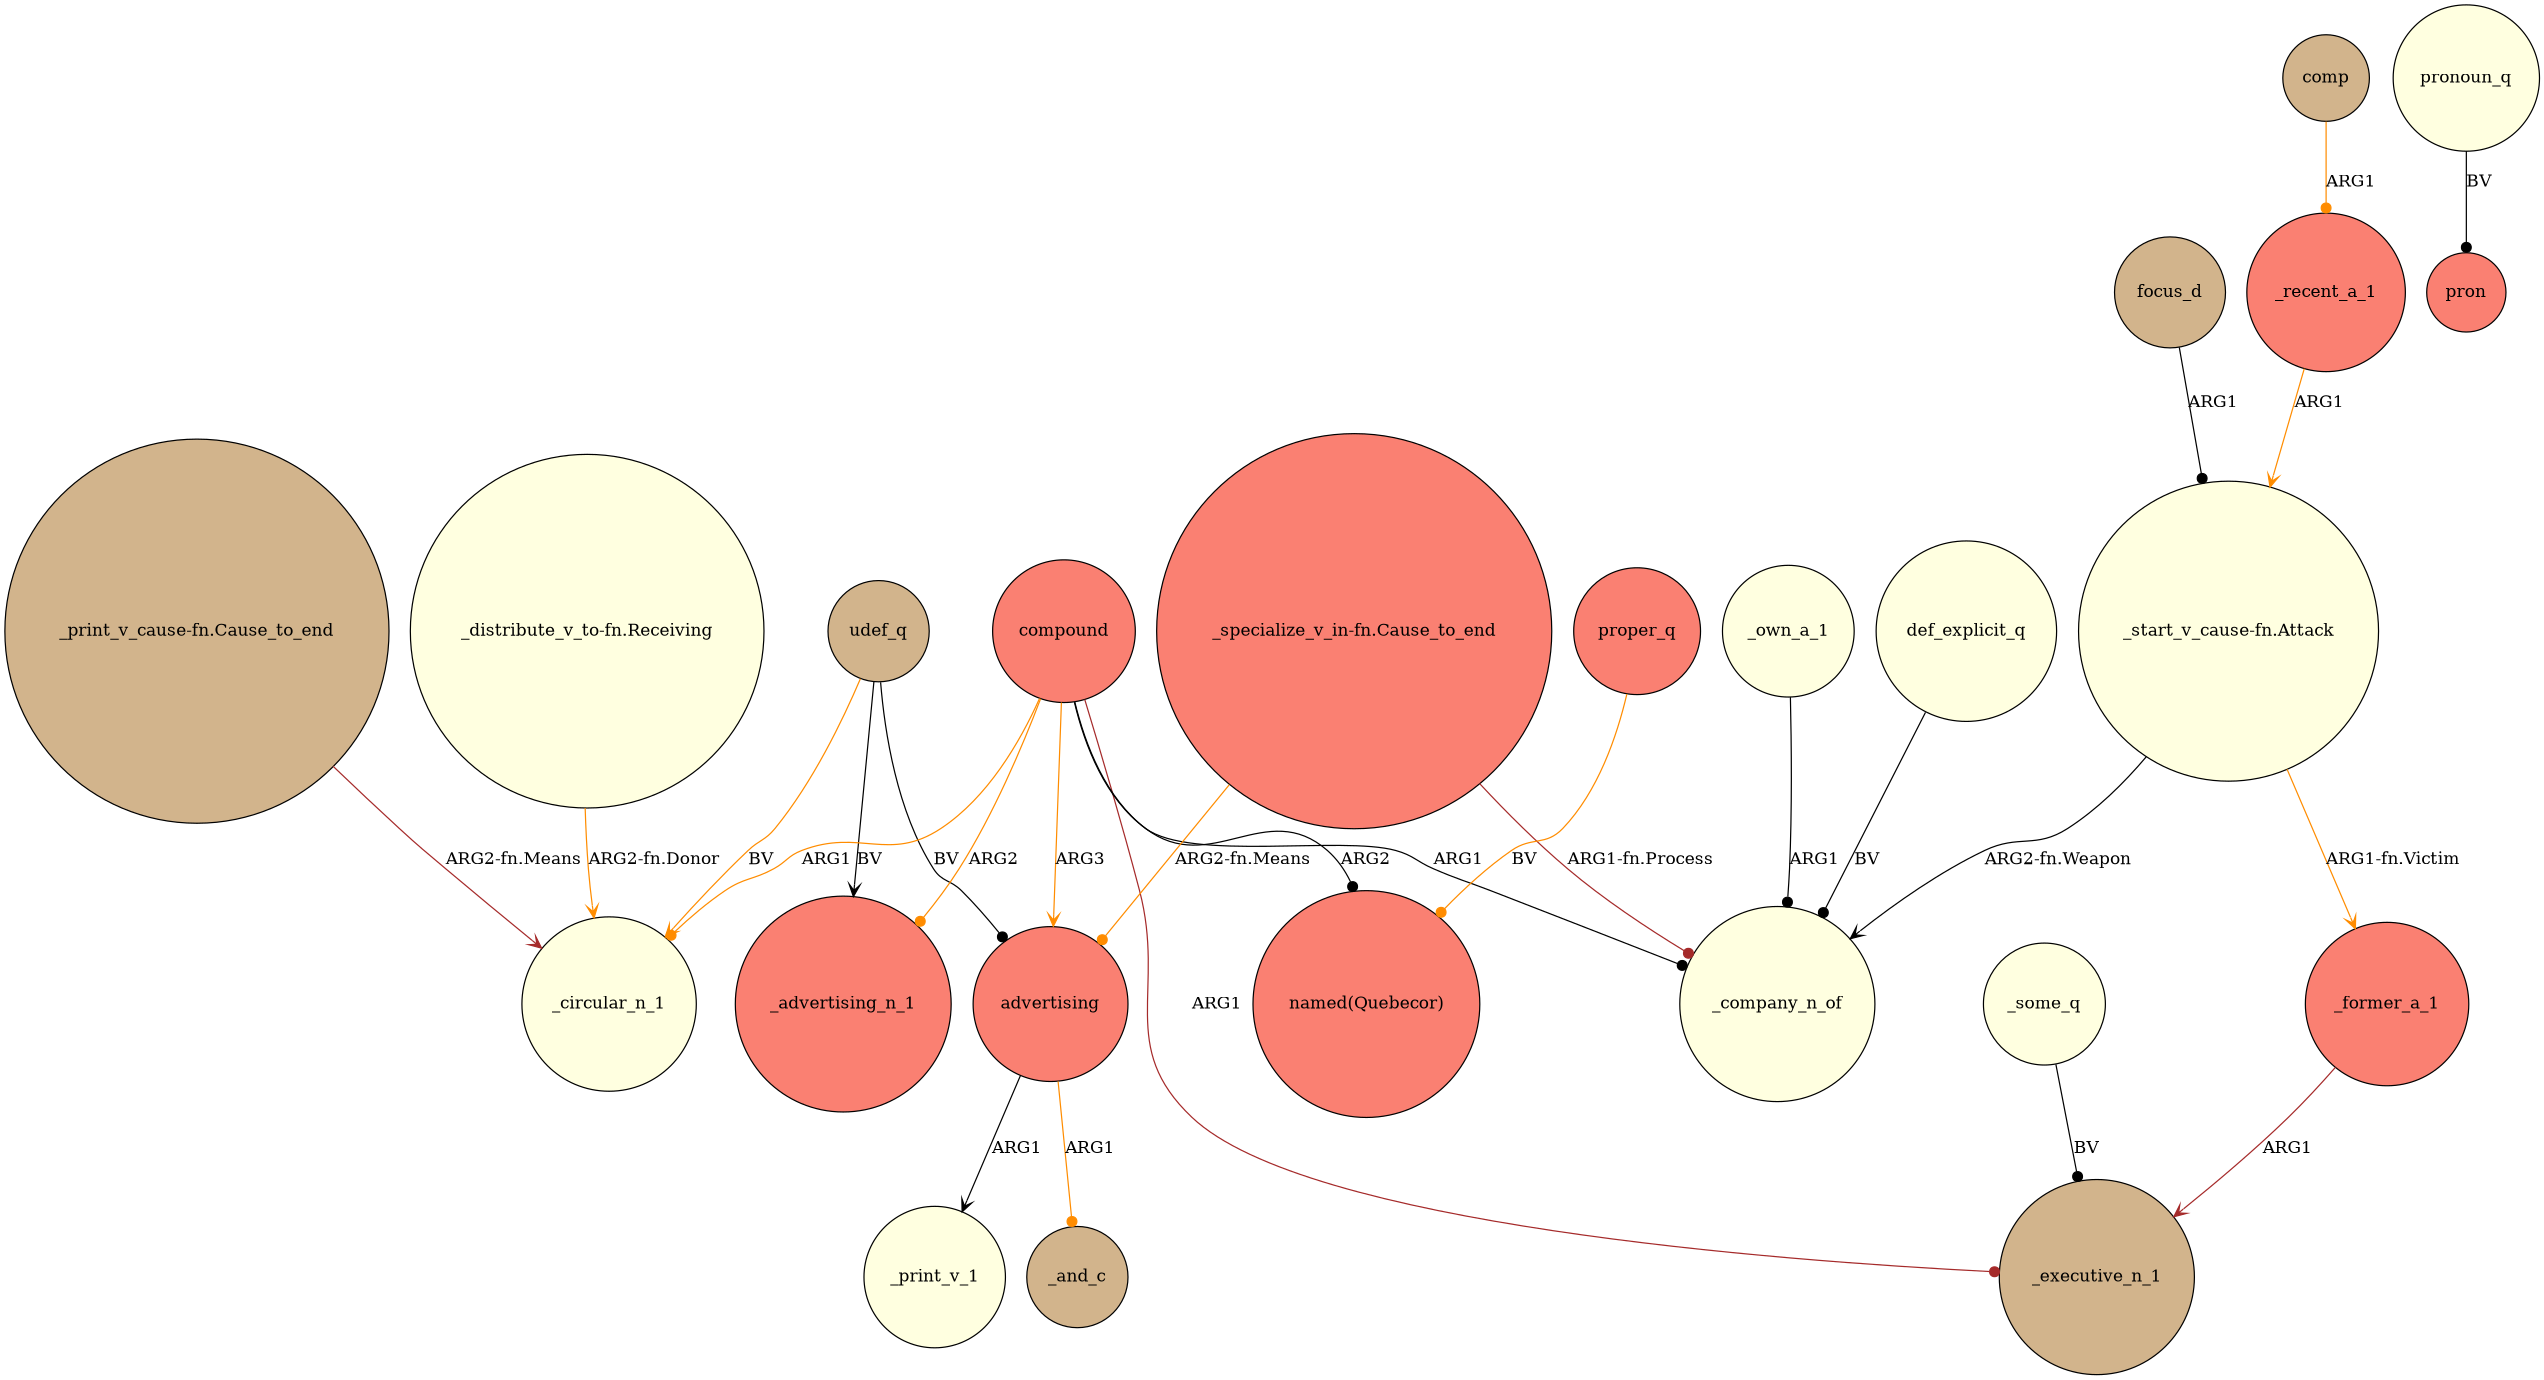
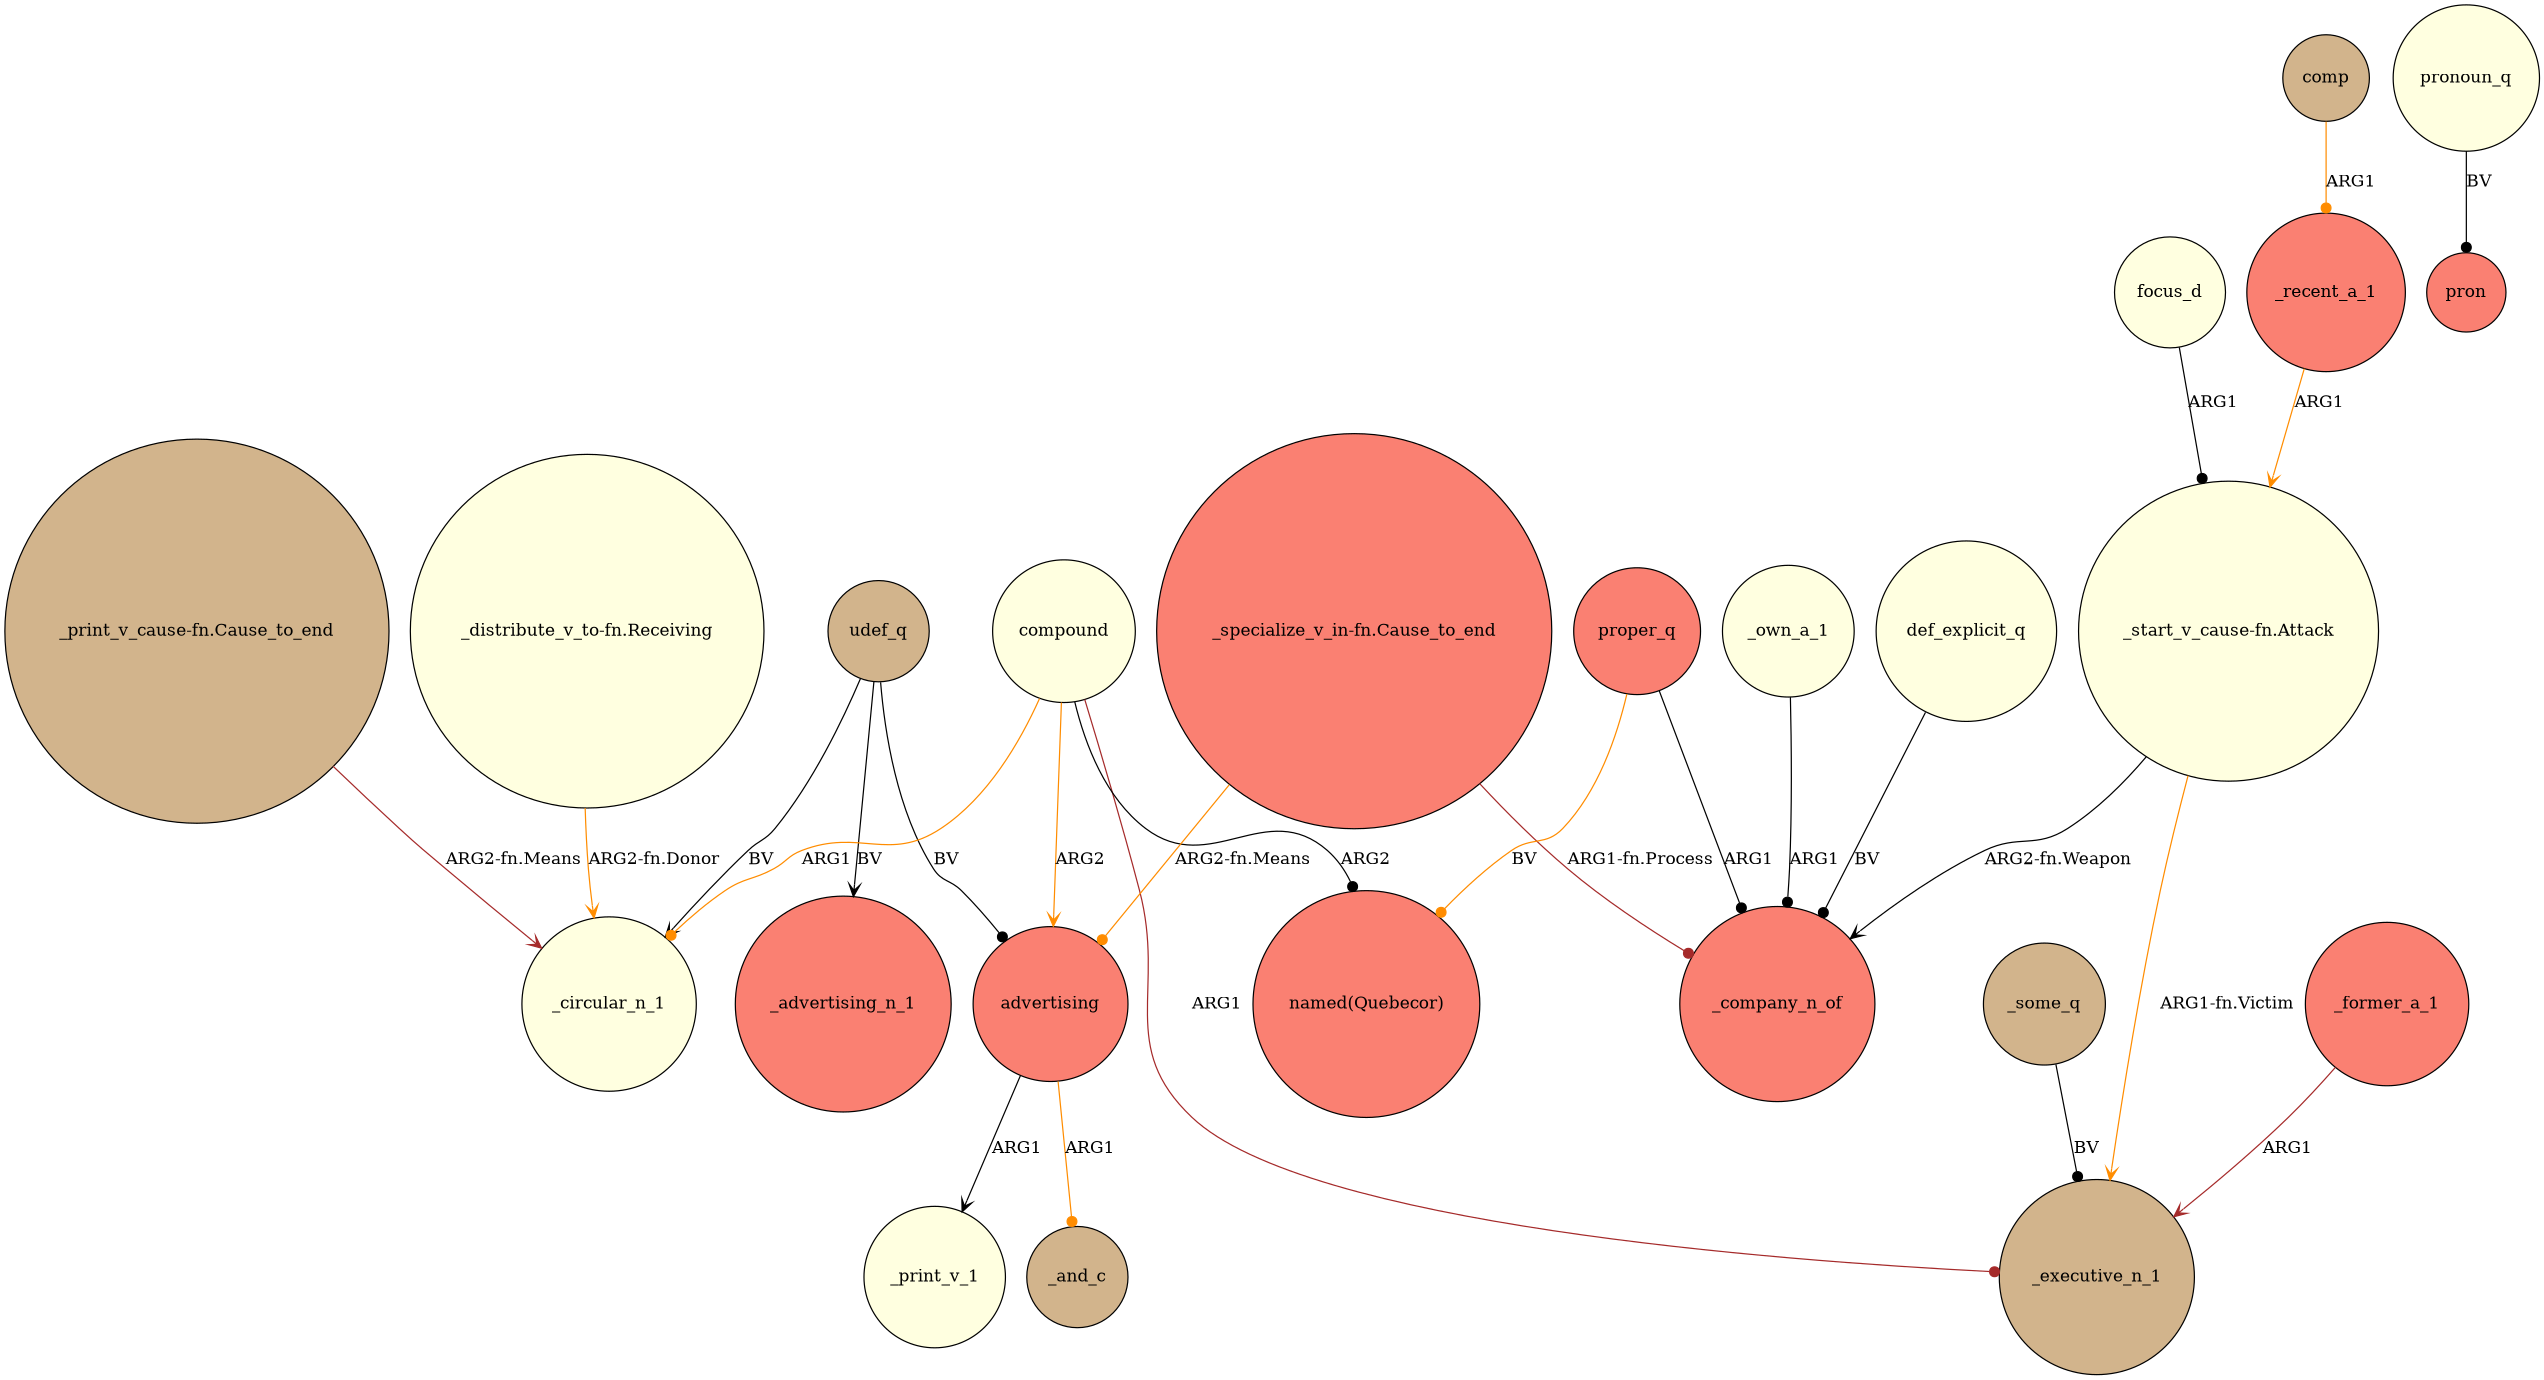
(2170, 292) -> (2170, 292)
(1064, 631) -> (1064, 631)
(991, 813) -> none
(784, 816) -> (784, 816)
(2319, 843) -> (2144, 971)
(1347, 846) -> (1699, 797)
(1080, 860) -> (1080, 860)
(1777, 1004) -> (1777, 1004)
(2044, 1004) -> (2044, 1004)
